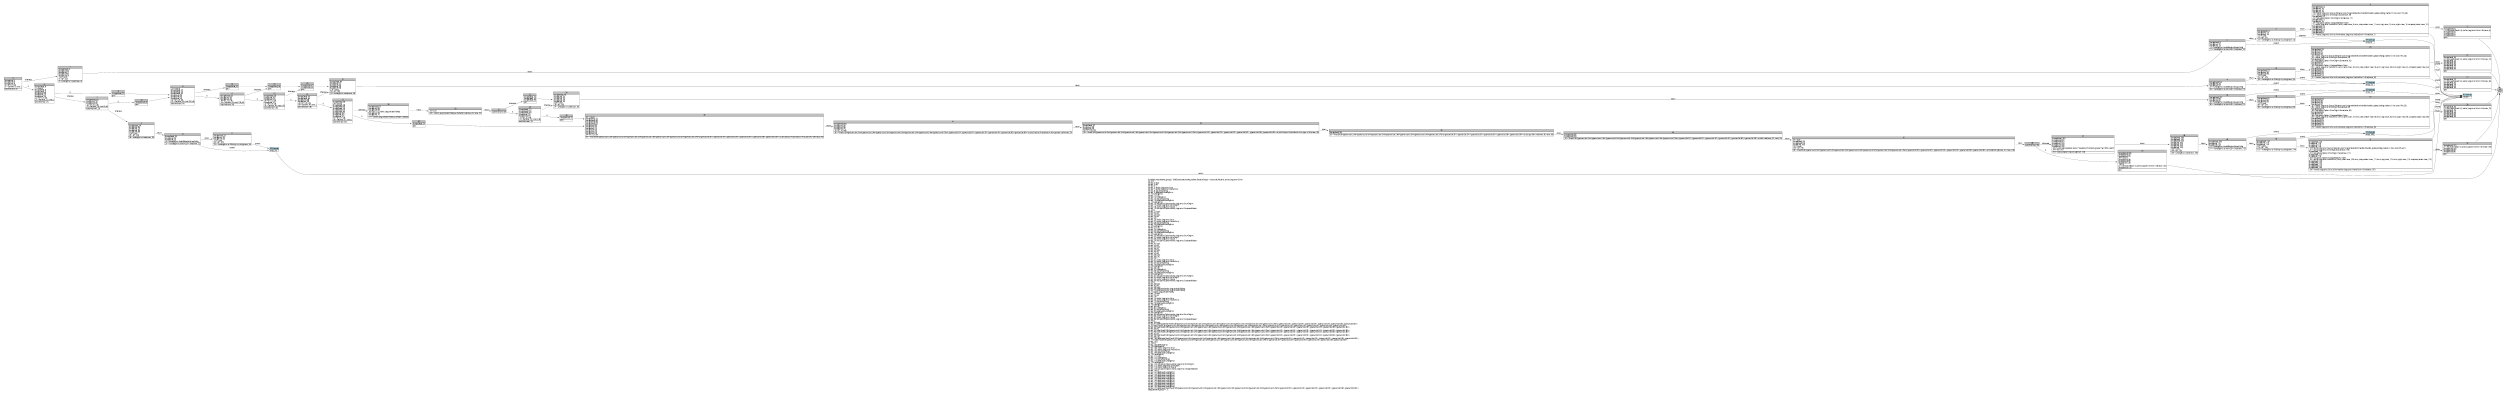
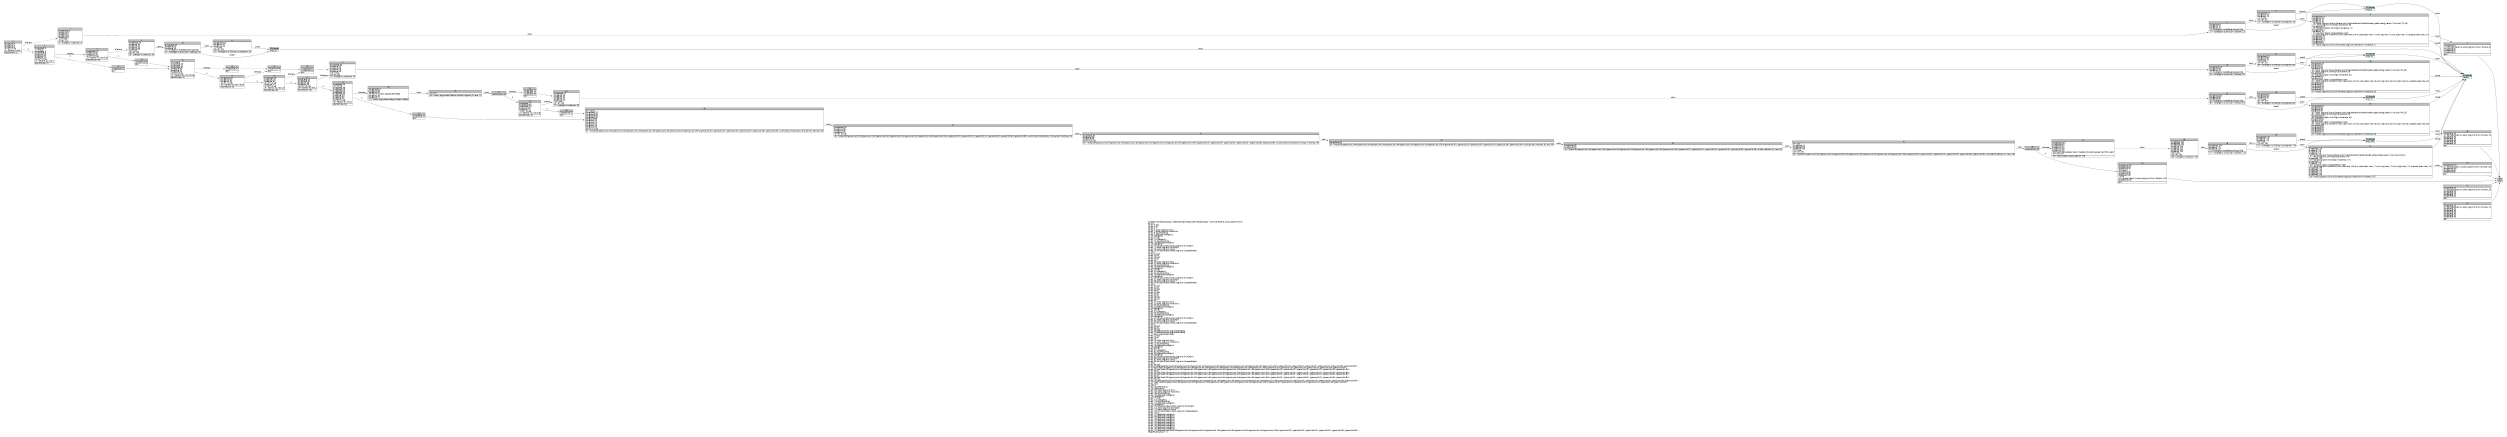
(2436, 63) -> none
